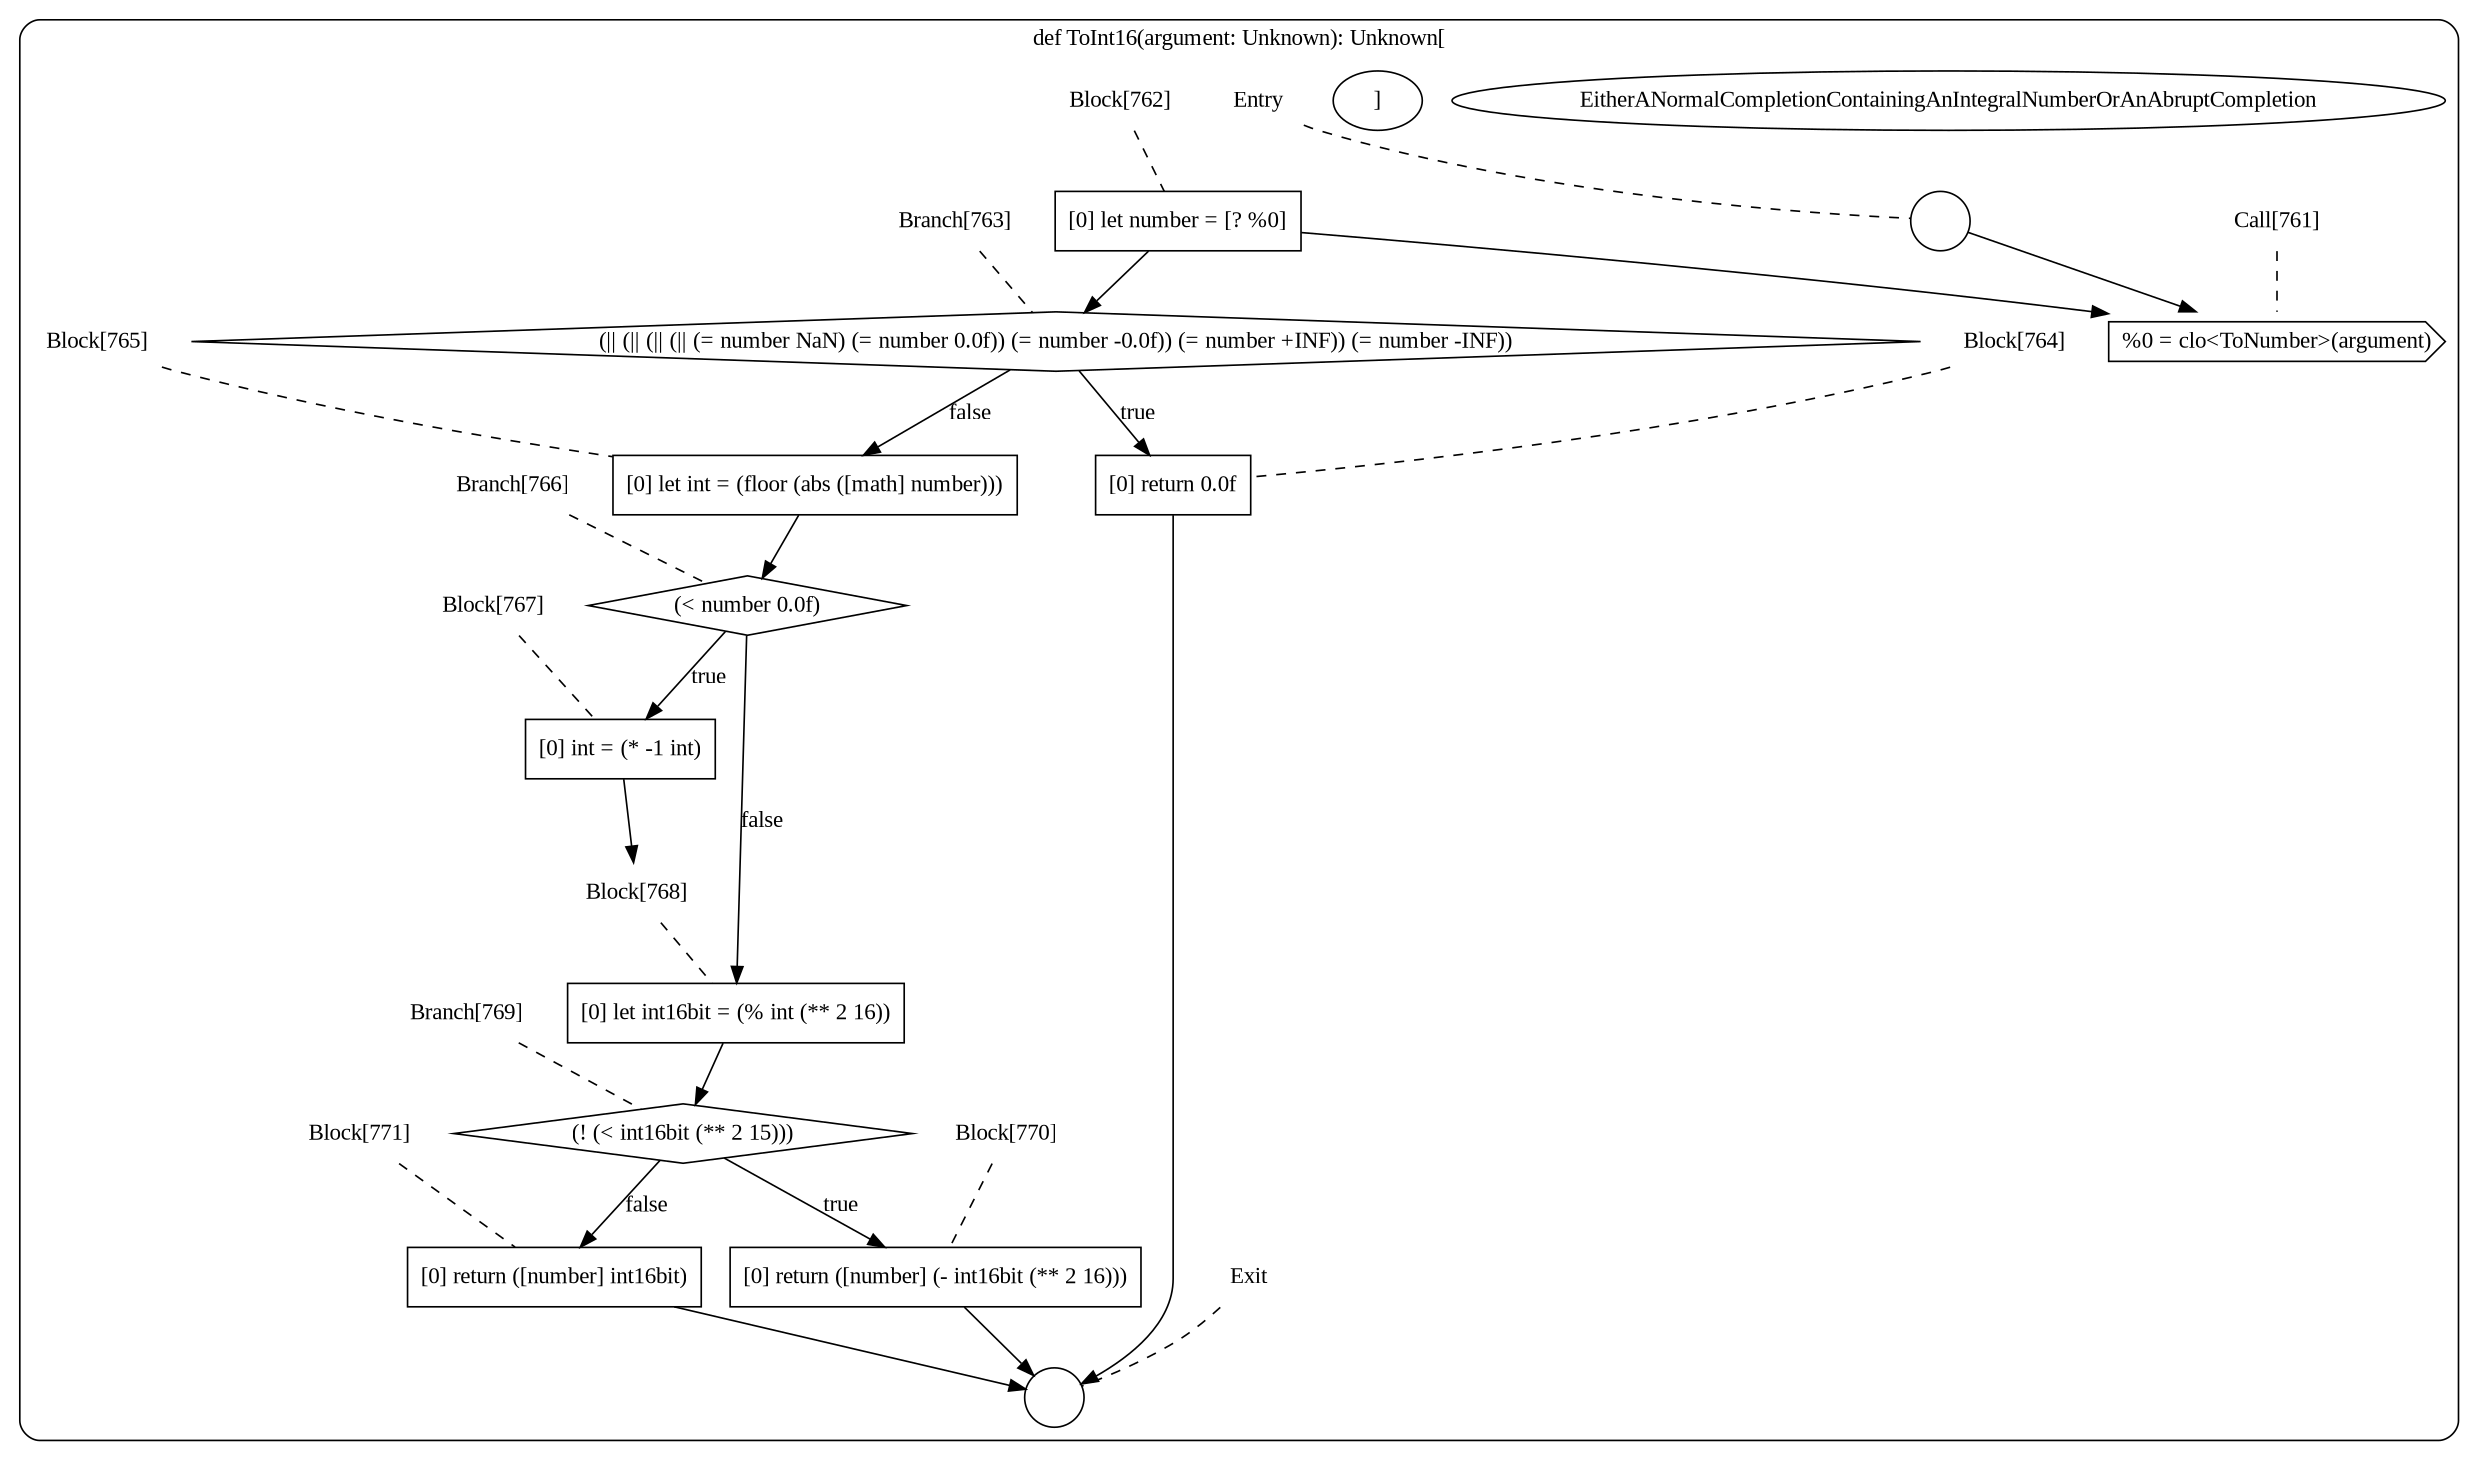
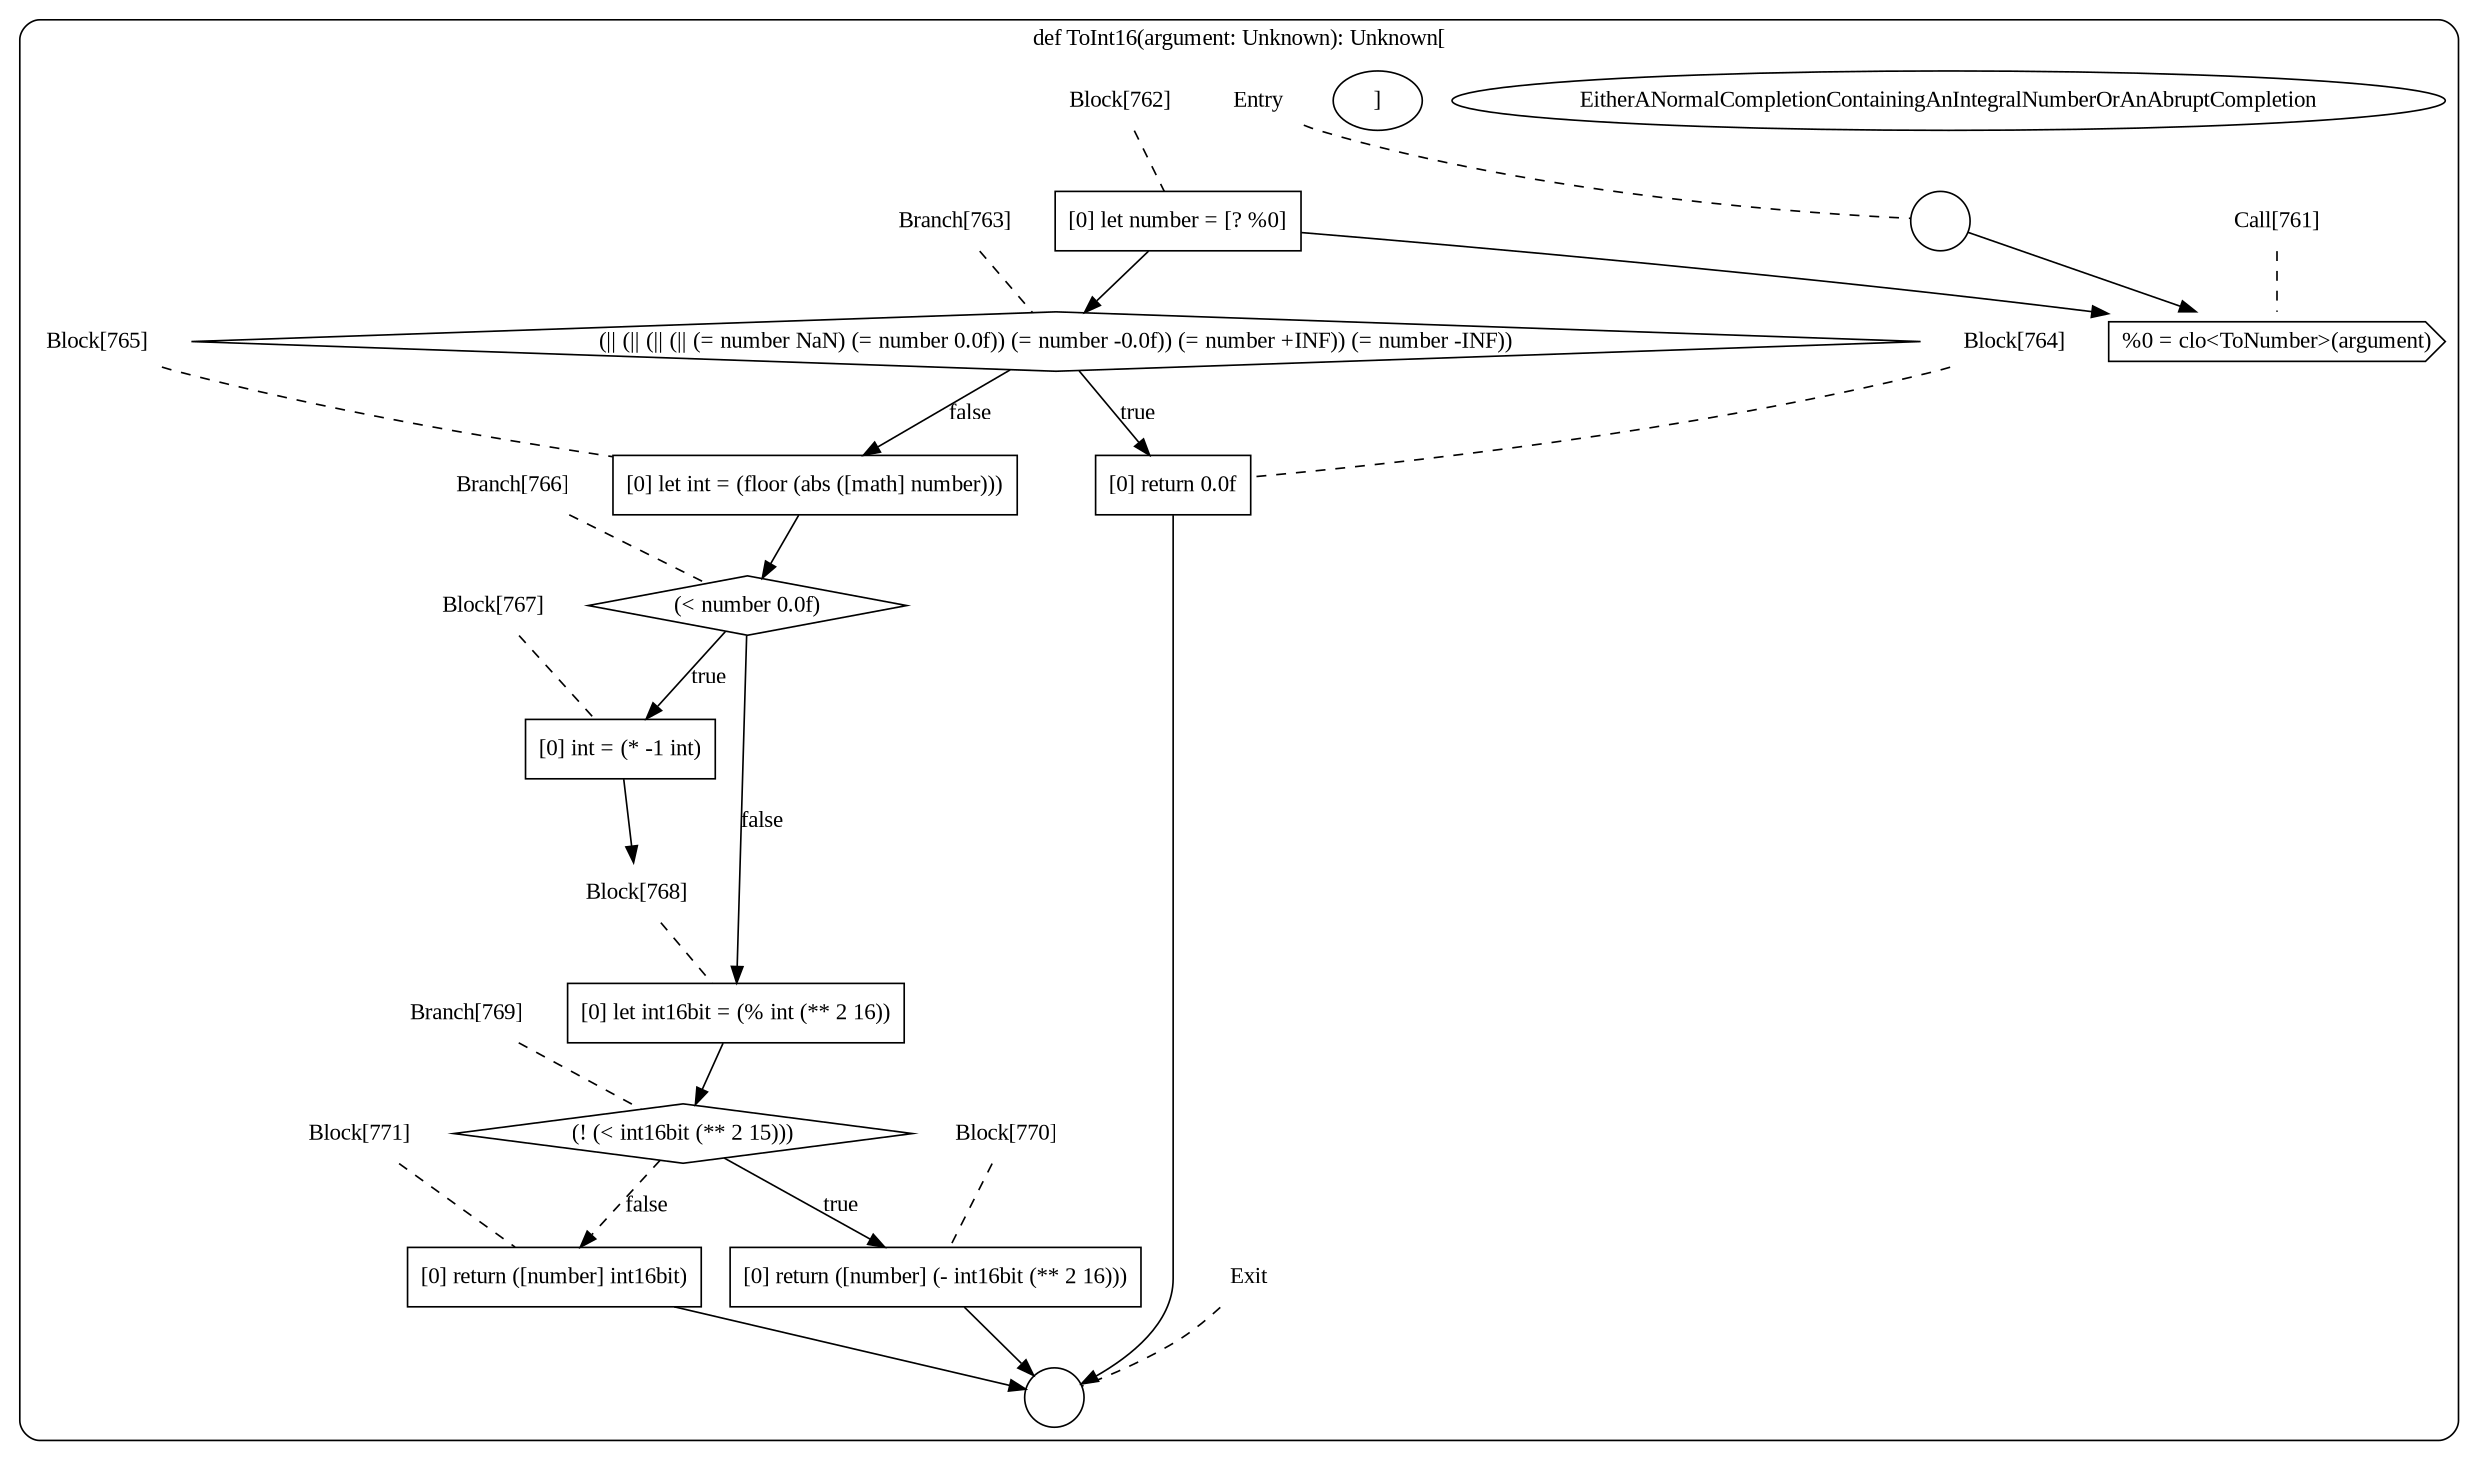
(626, 1197) -> (626, 1197)
